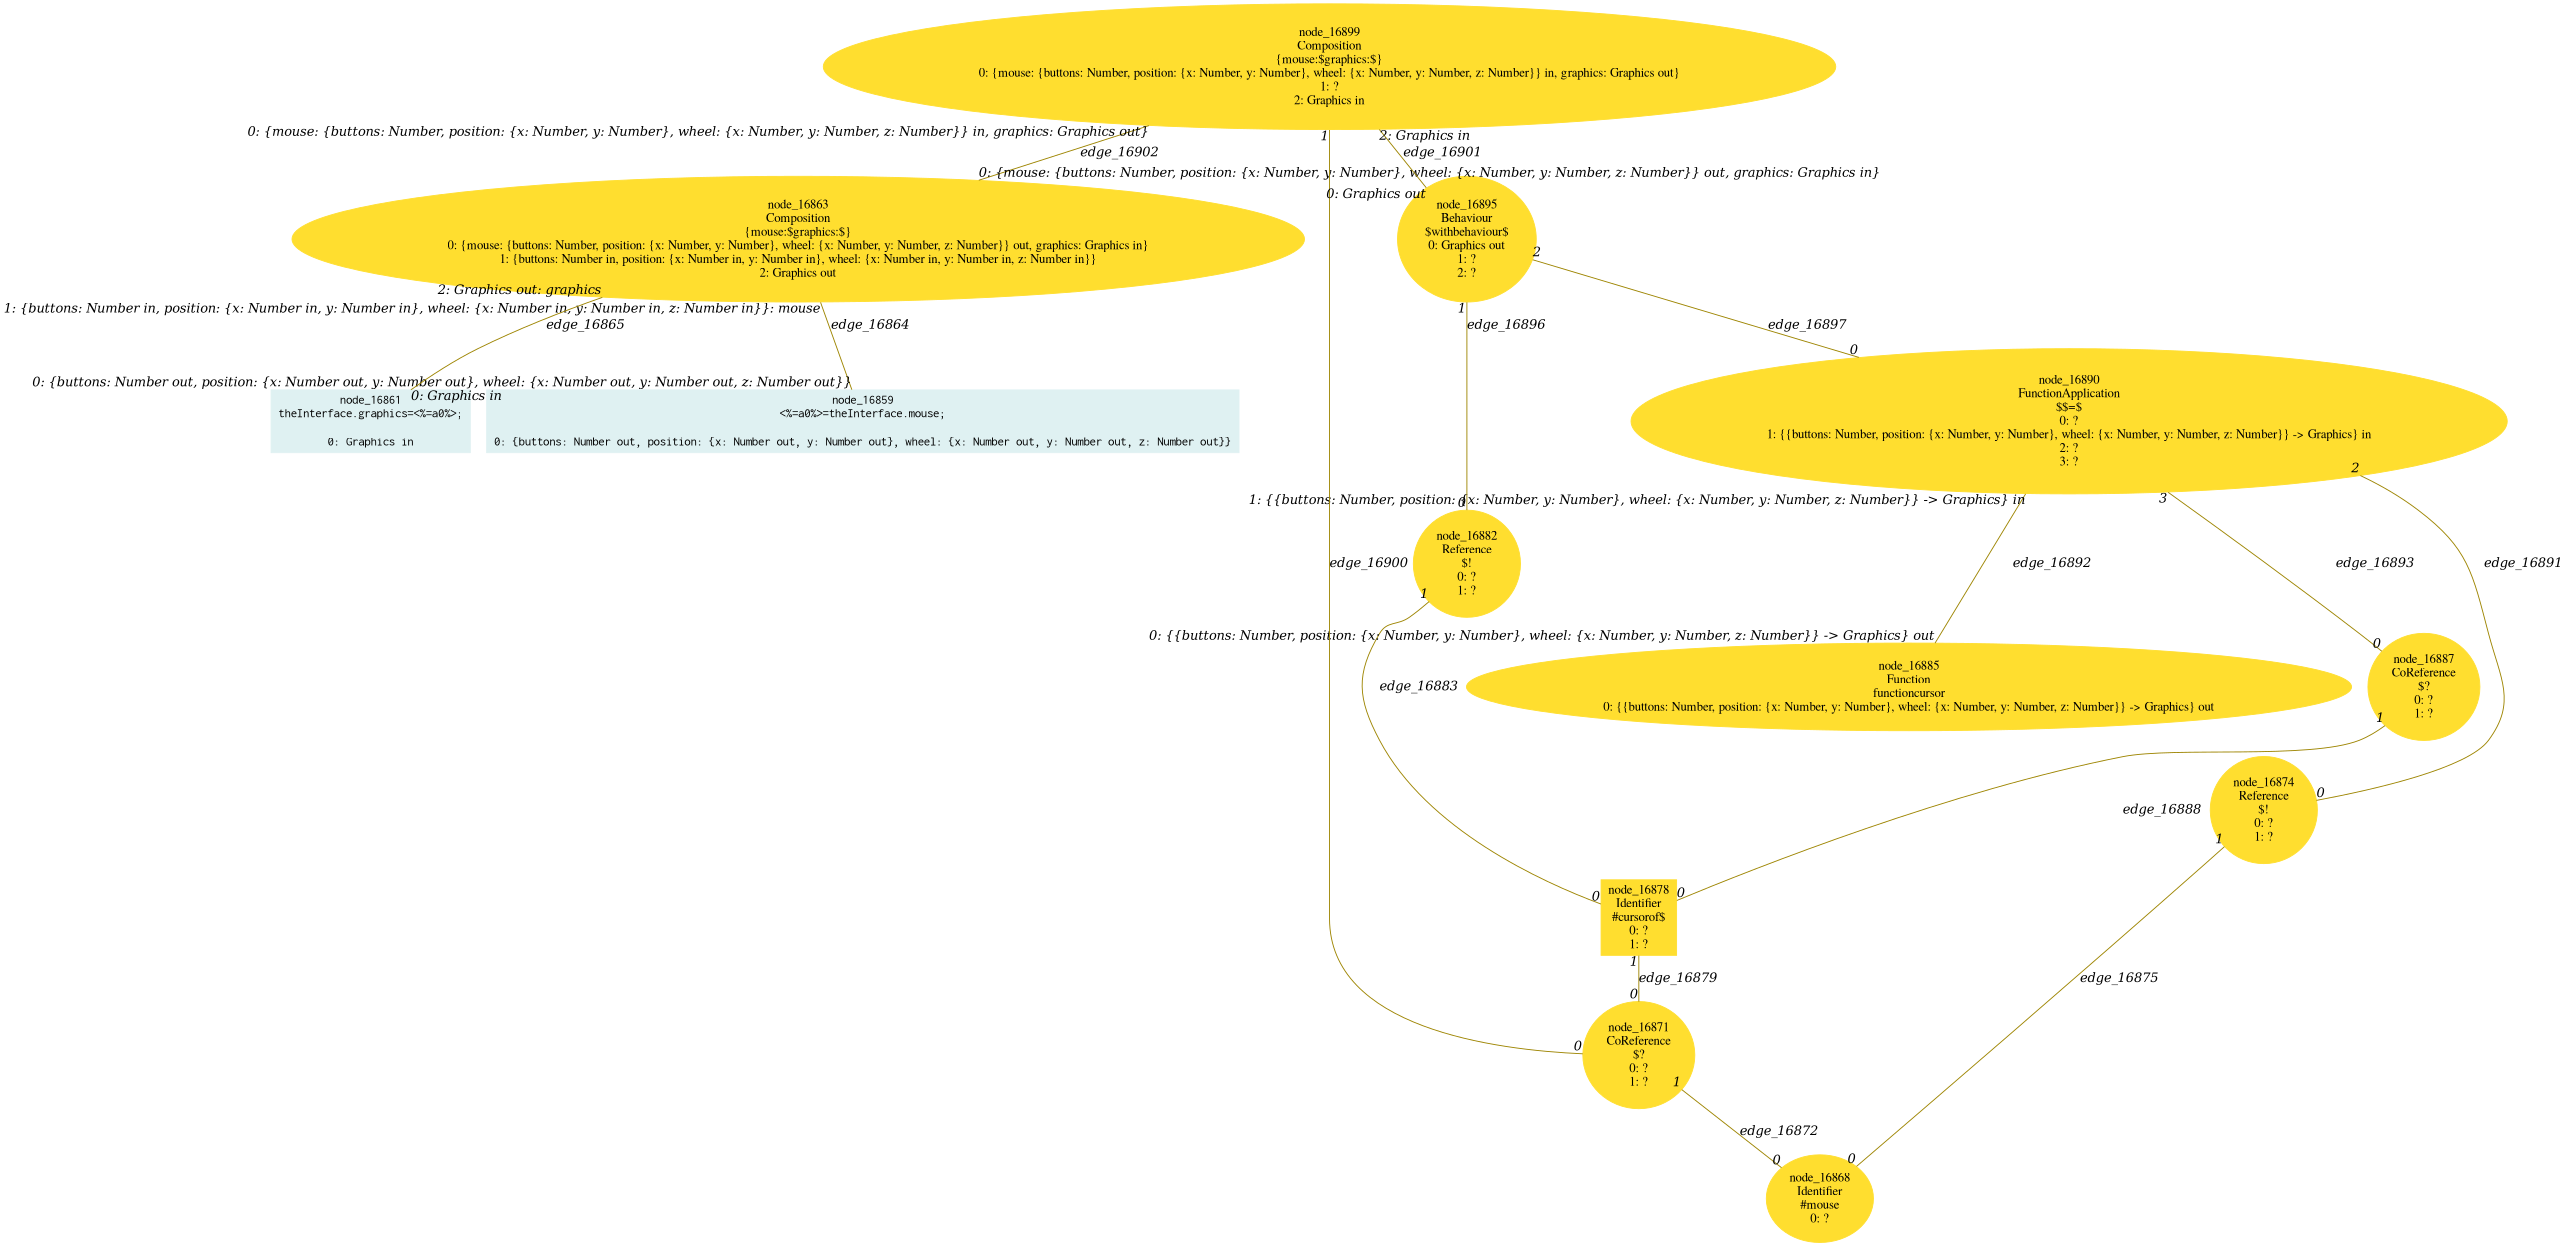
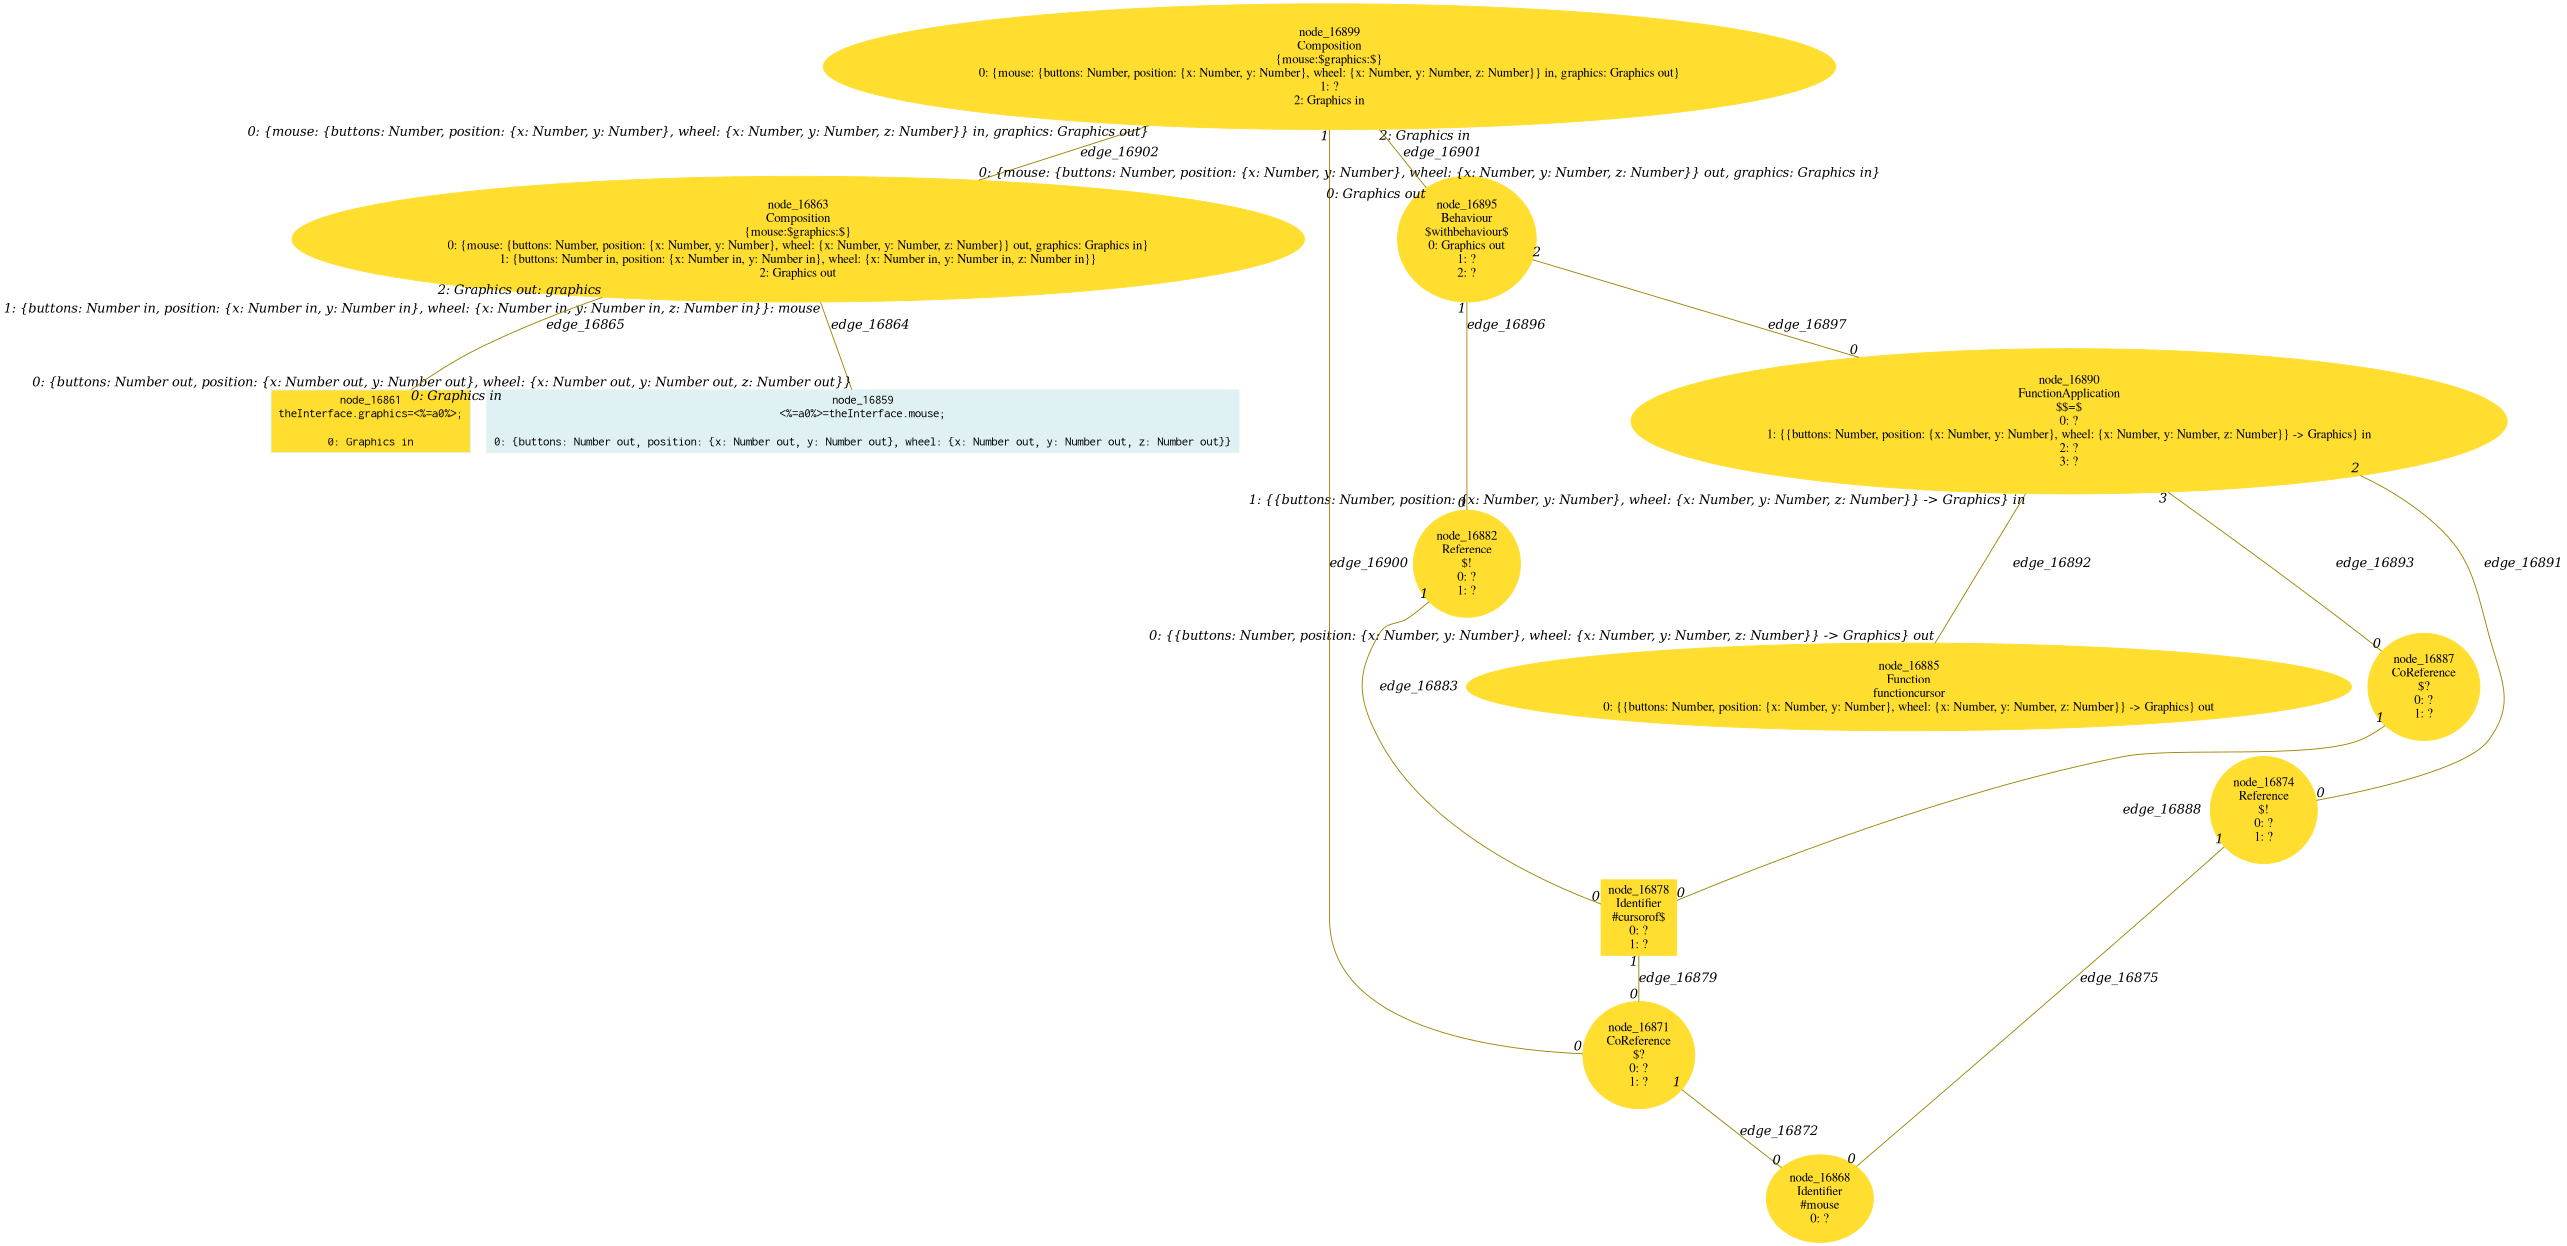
(371, 421) -> (371, 421)
